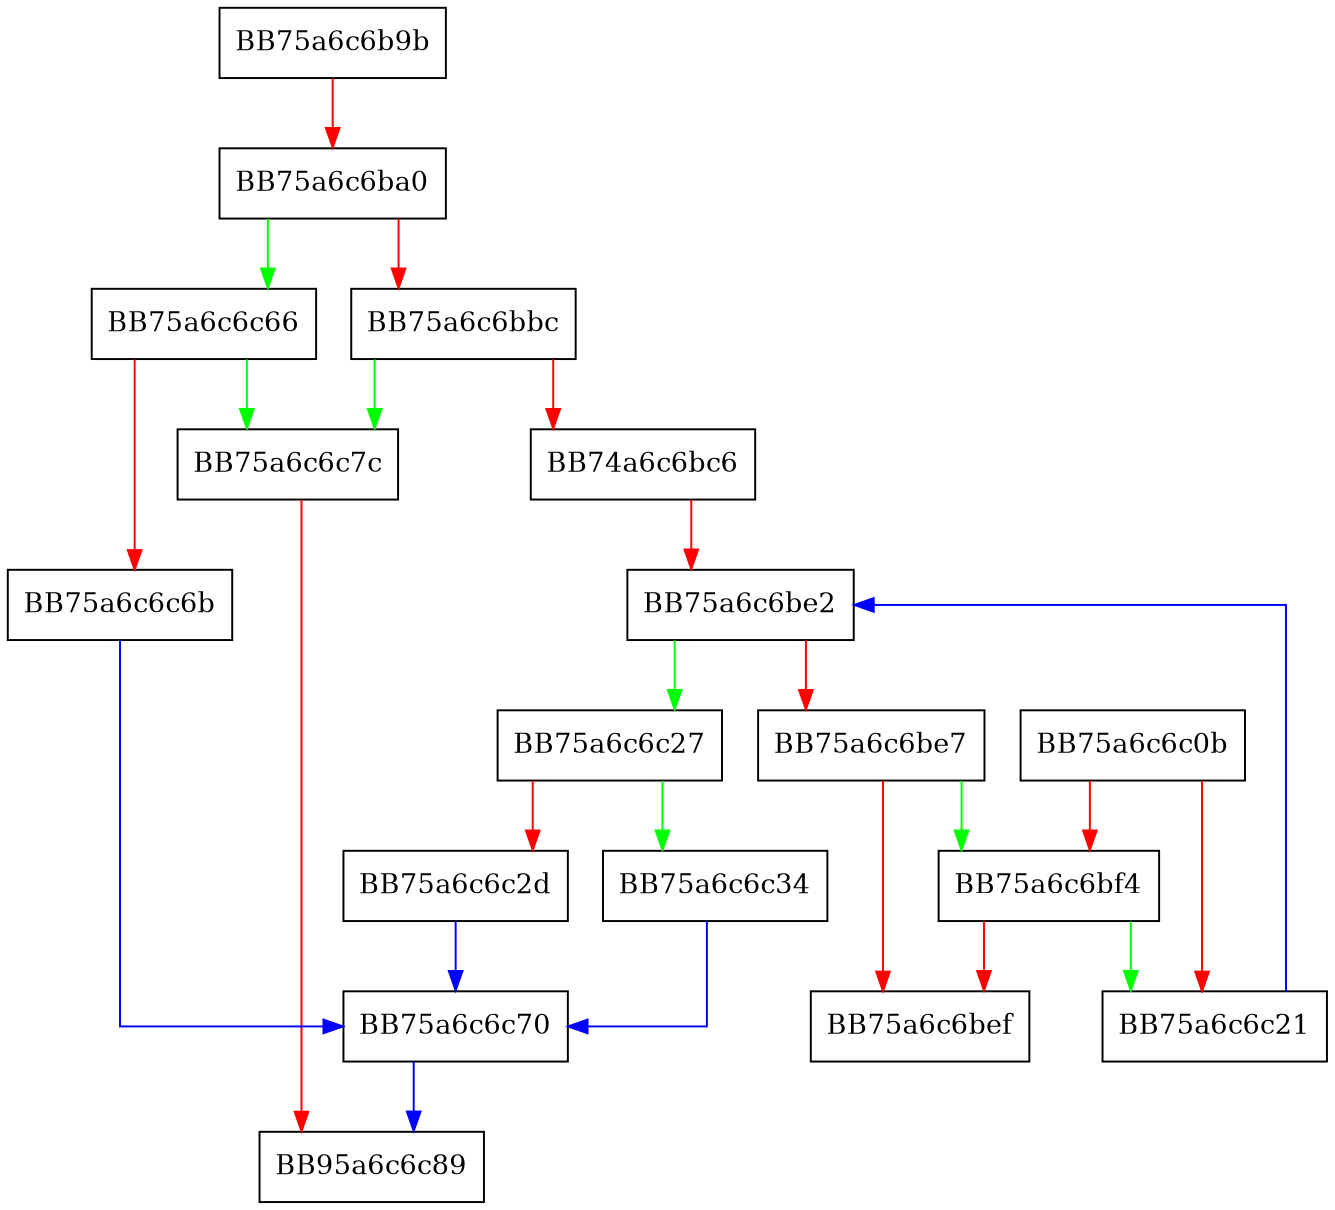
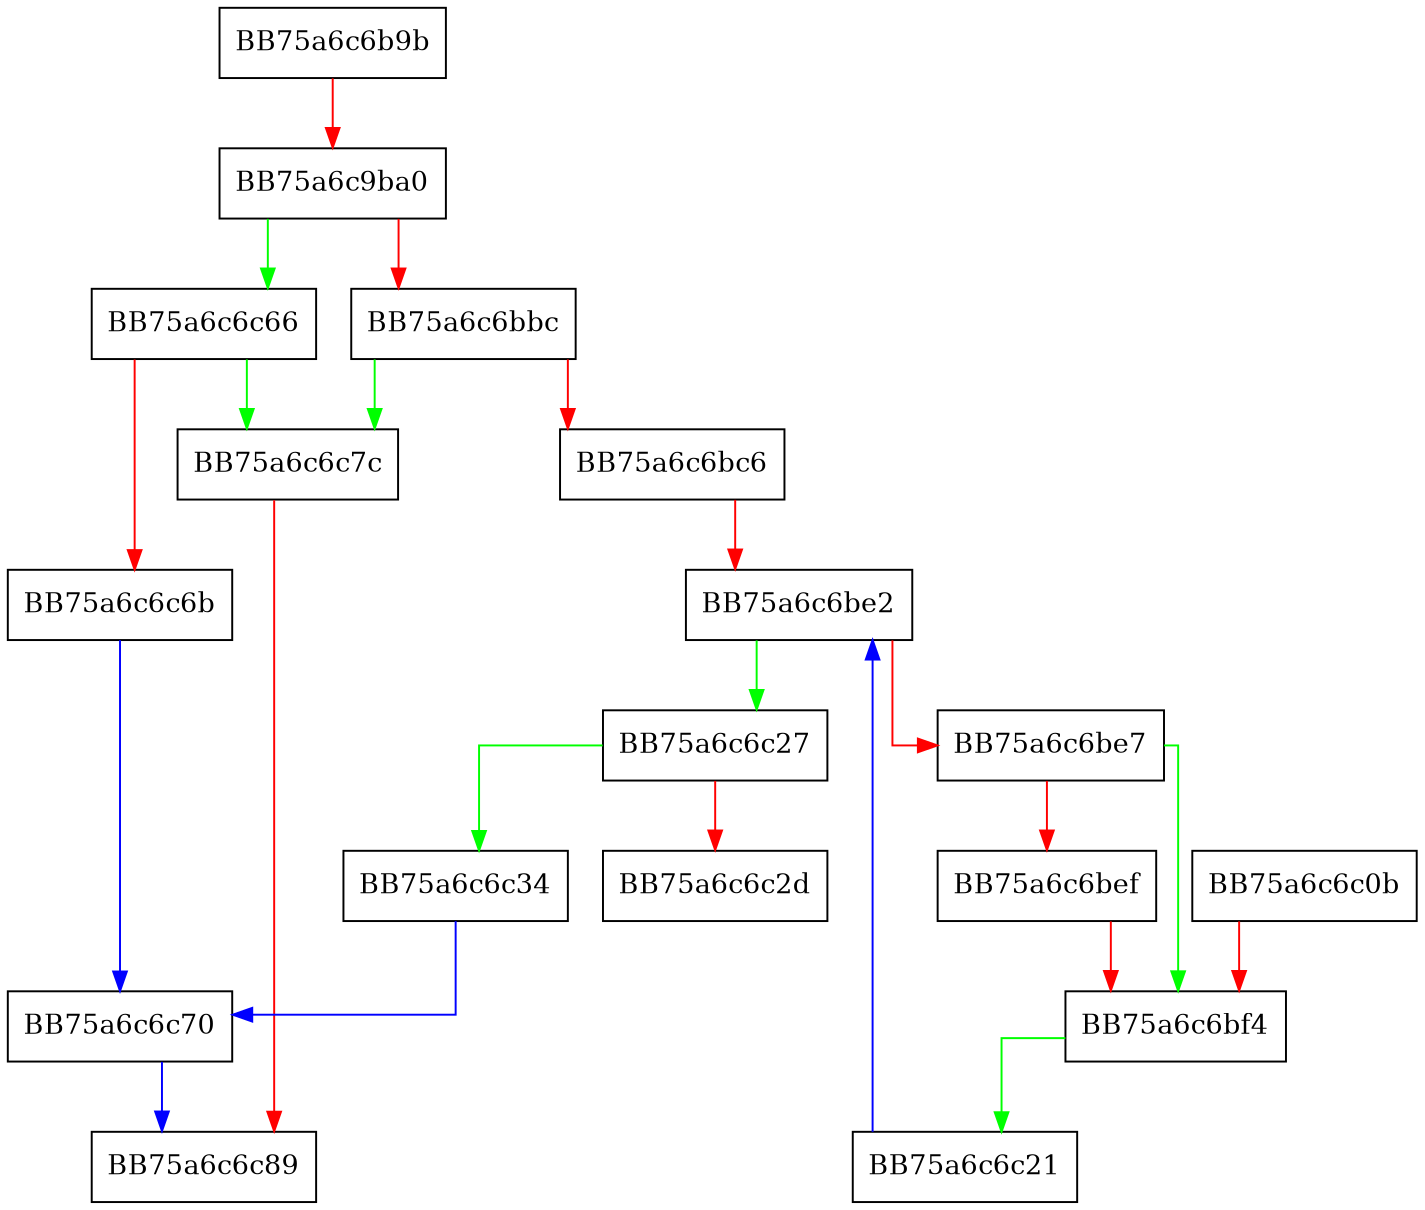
(333, 183) -> (333, 183)
(643, 464) -> (672, 464)
(1202, 876) -> none
(456, 946) -> none
(984, 946) -> (1111, 946)
(372, 1167) -> (204, 1167)
